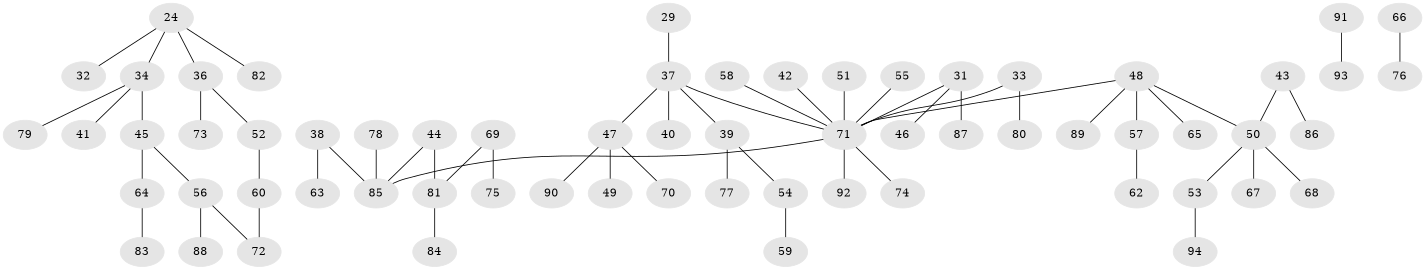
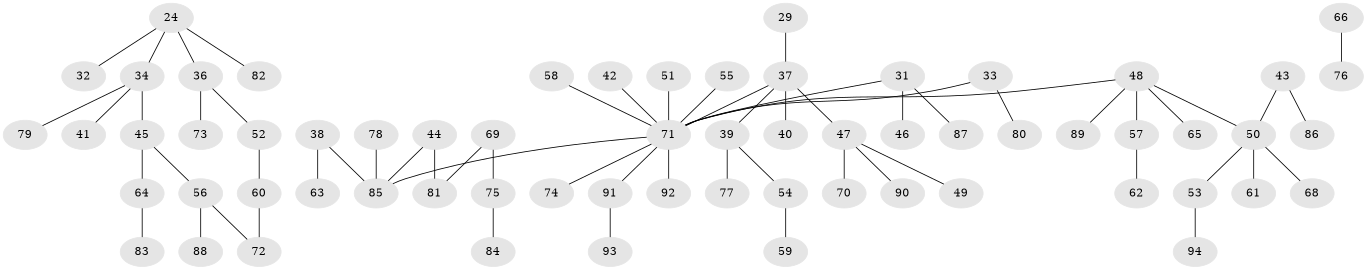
none -> (640, 164)
(1254, 193) -> (1254, 193)
(435, 223) -> (493, 223)
